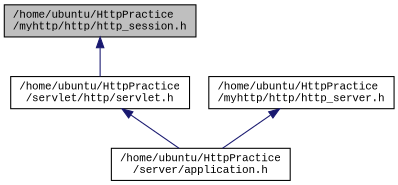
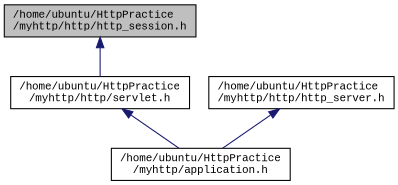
(100, 93) -> (100, 93)
(201, 164) -> (201, 164)
